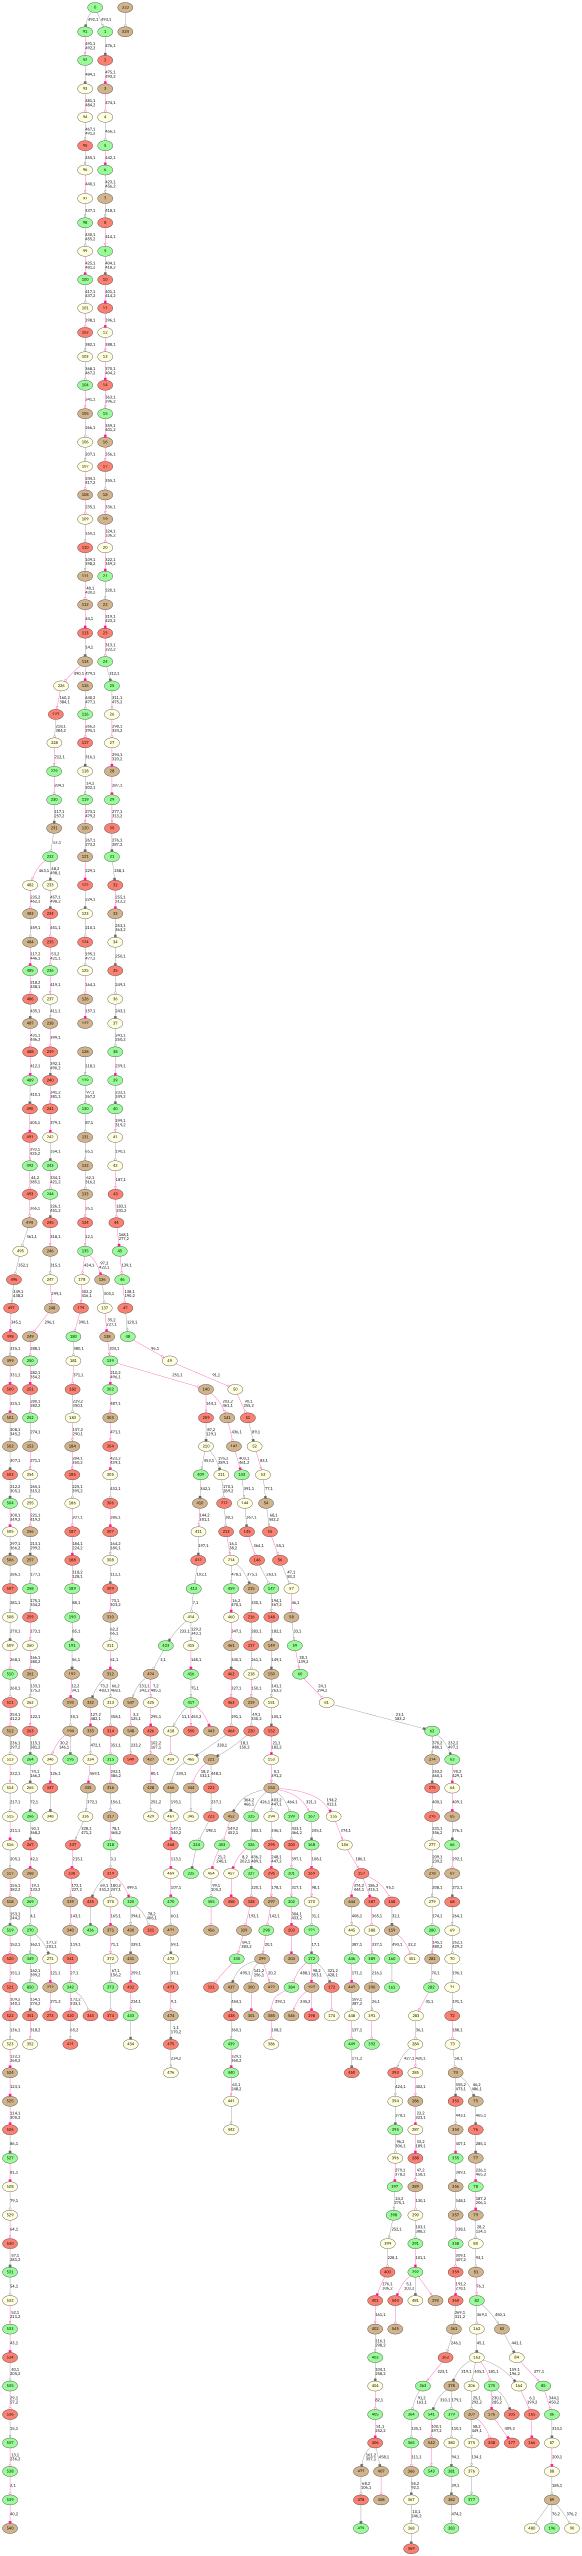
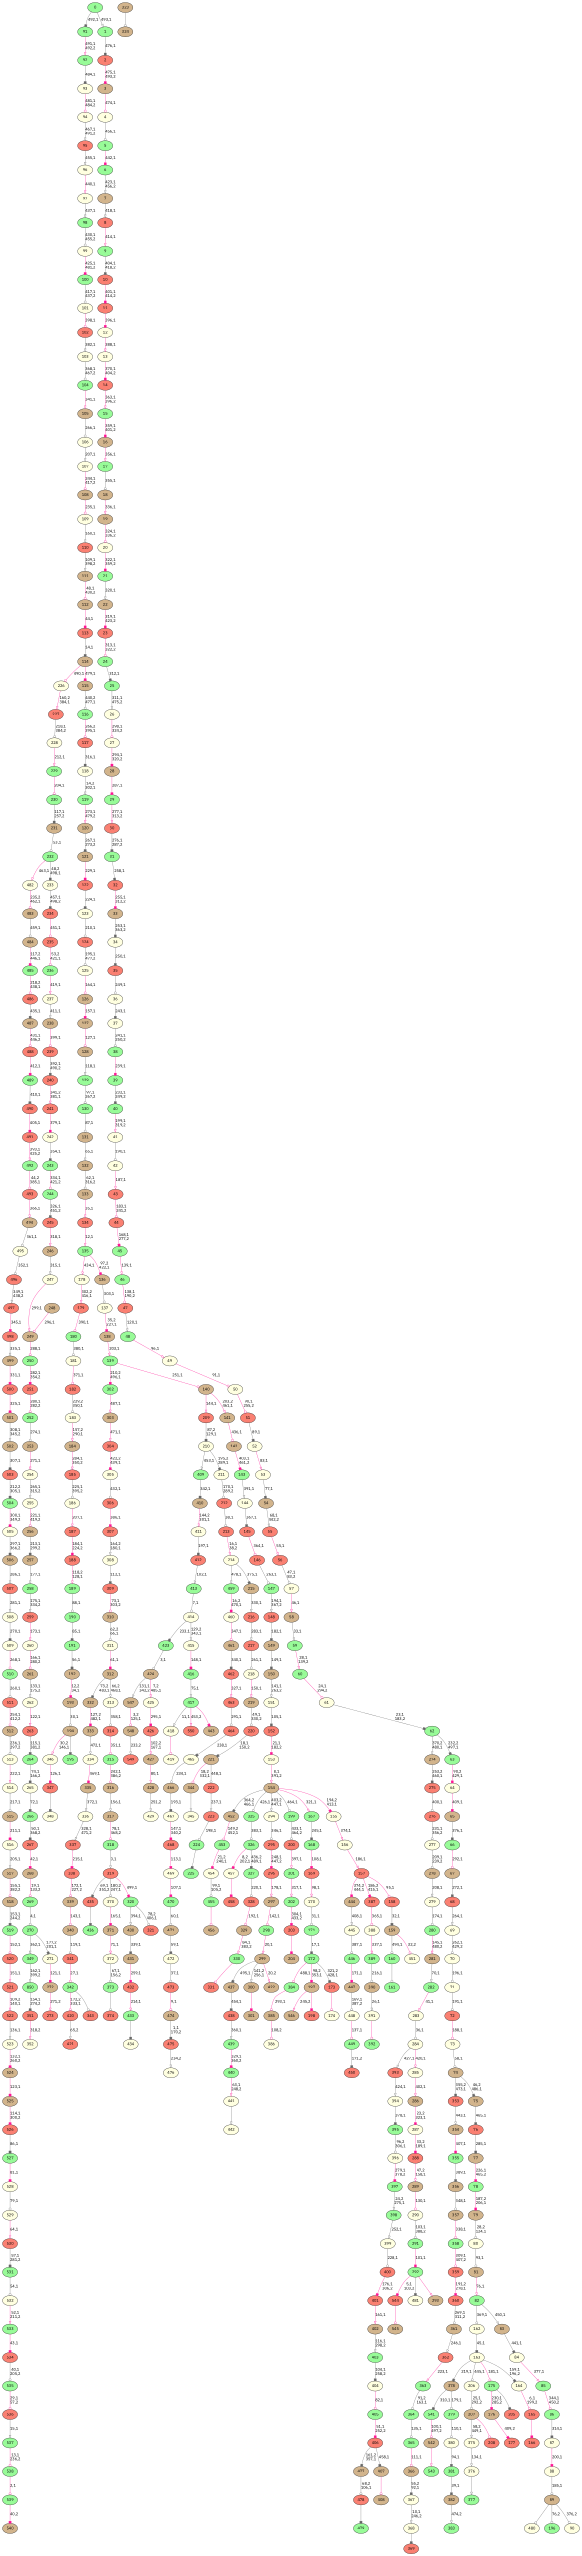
(105, 466) -> (105, 466)
none -> (85, 1037)
(51, 1293) -> (31, 1304)
(10, 1817) -> (10, 1817)
